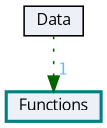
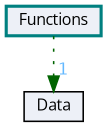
(54, 56) -> (54, 56)
